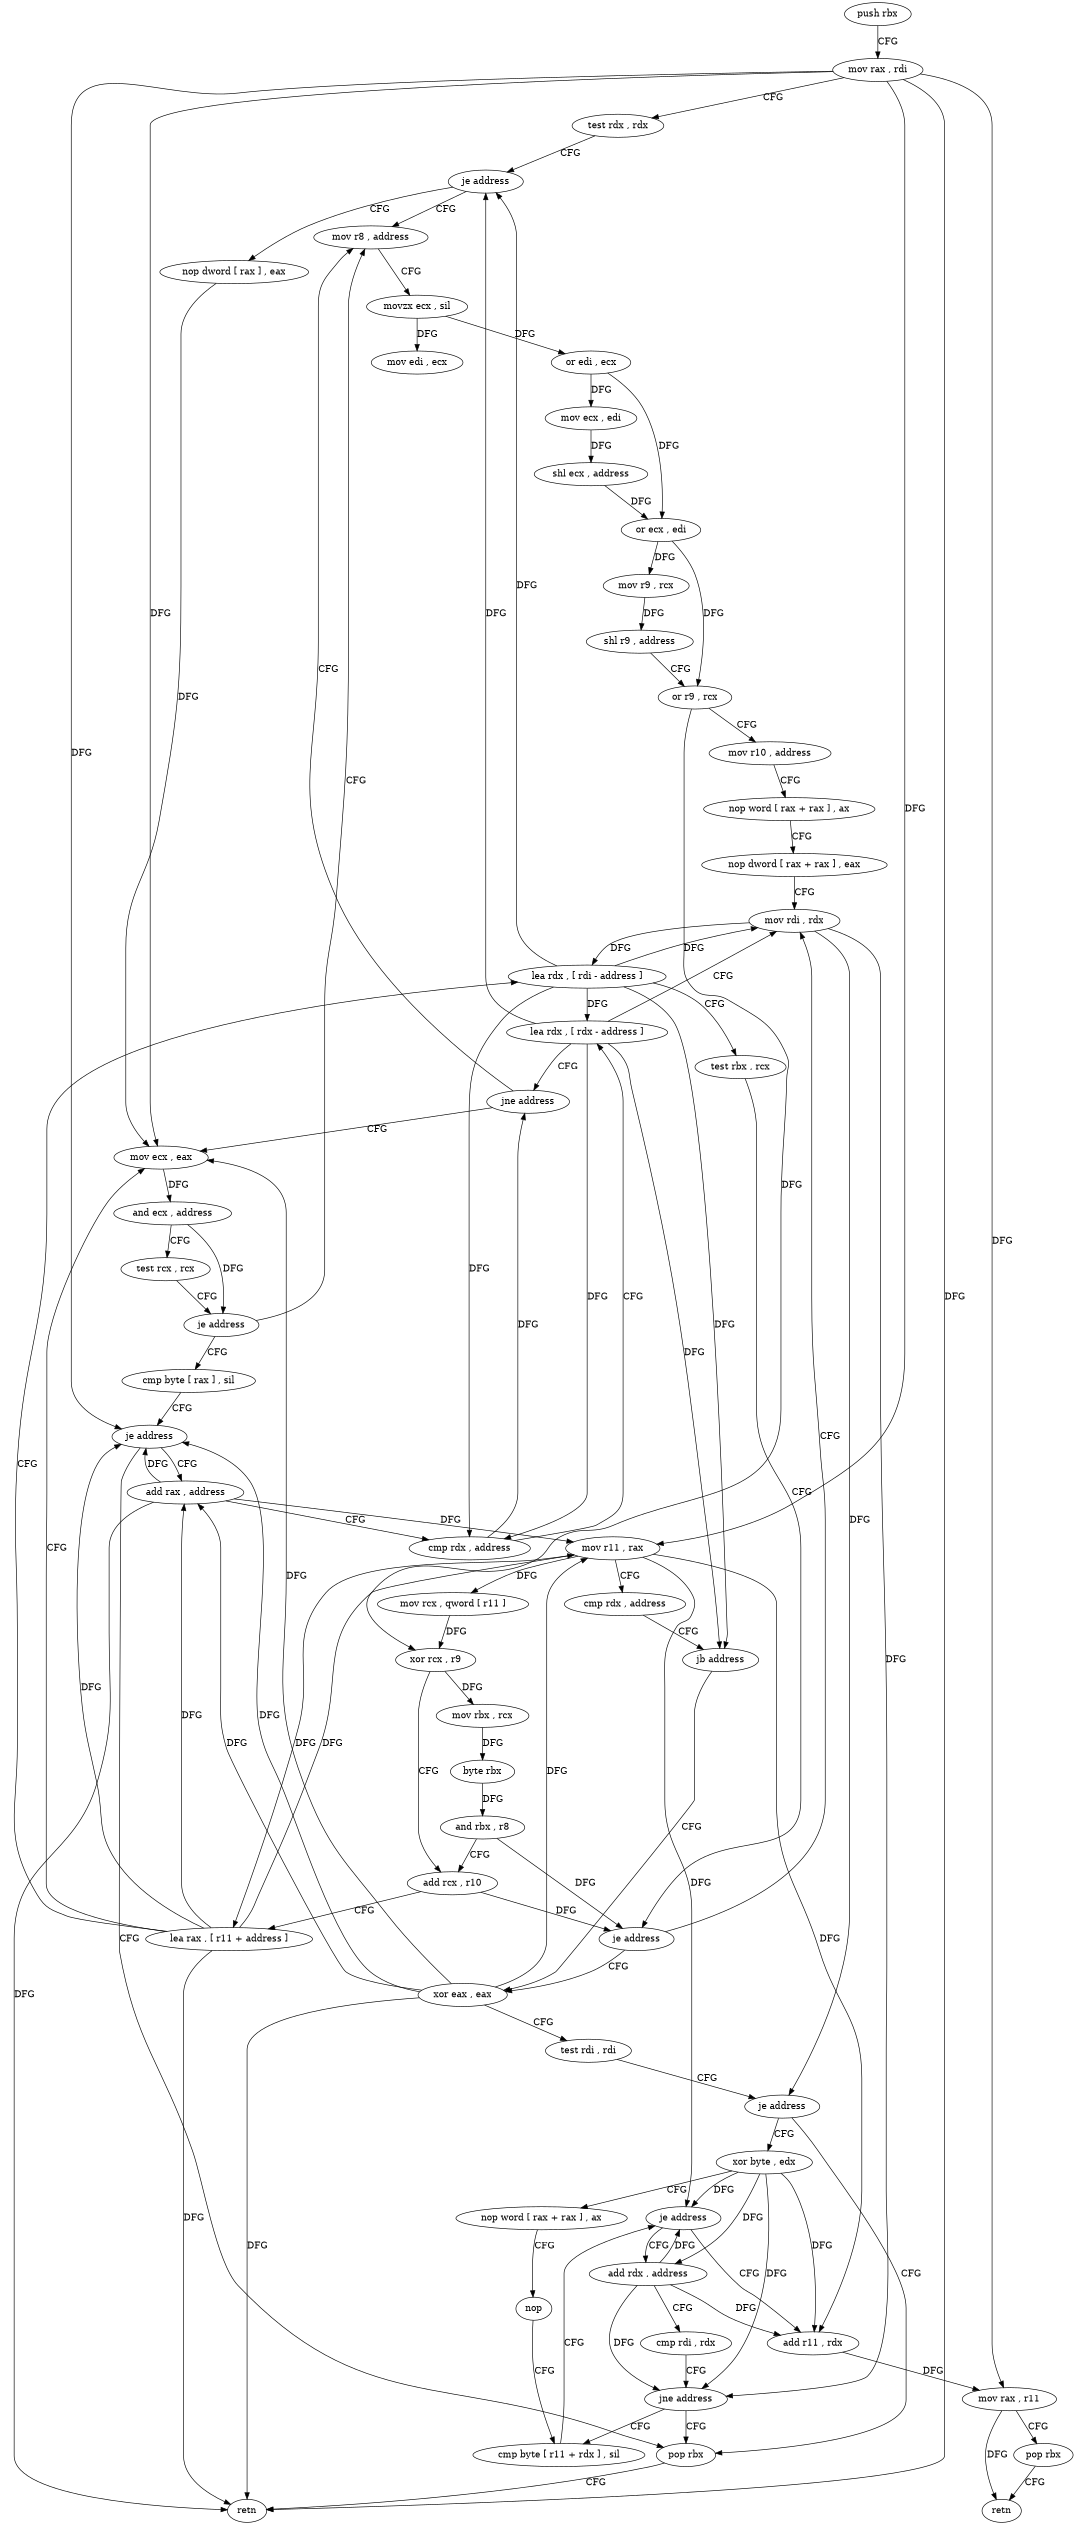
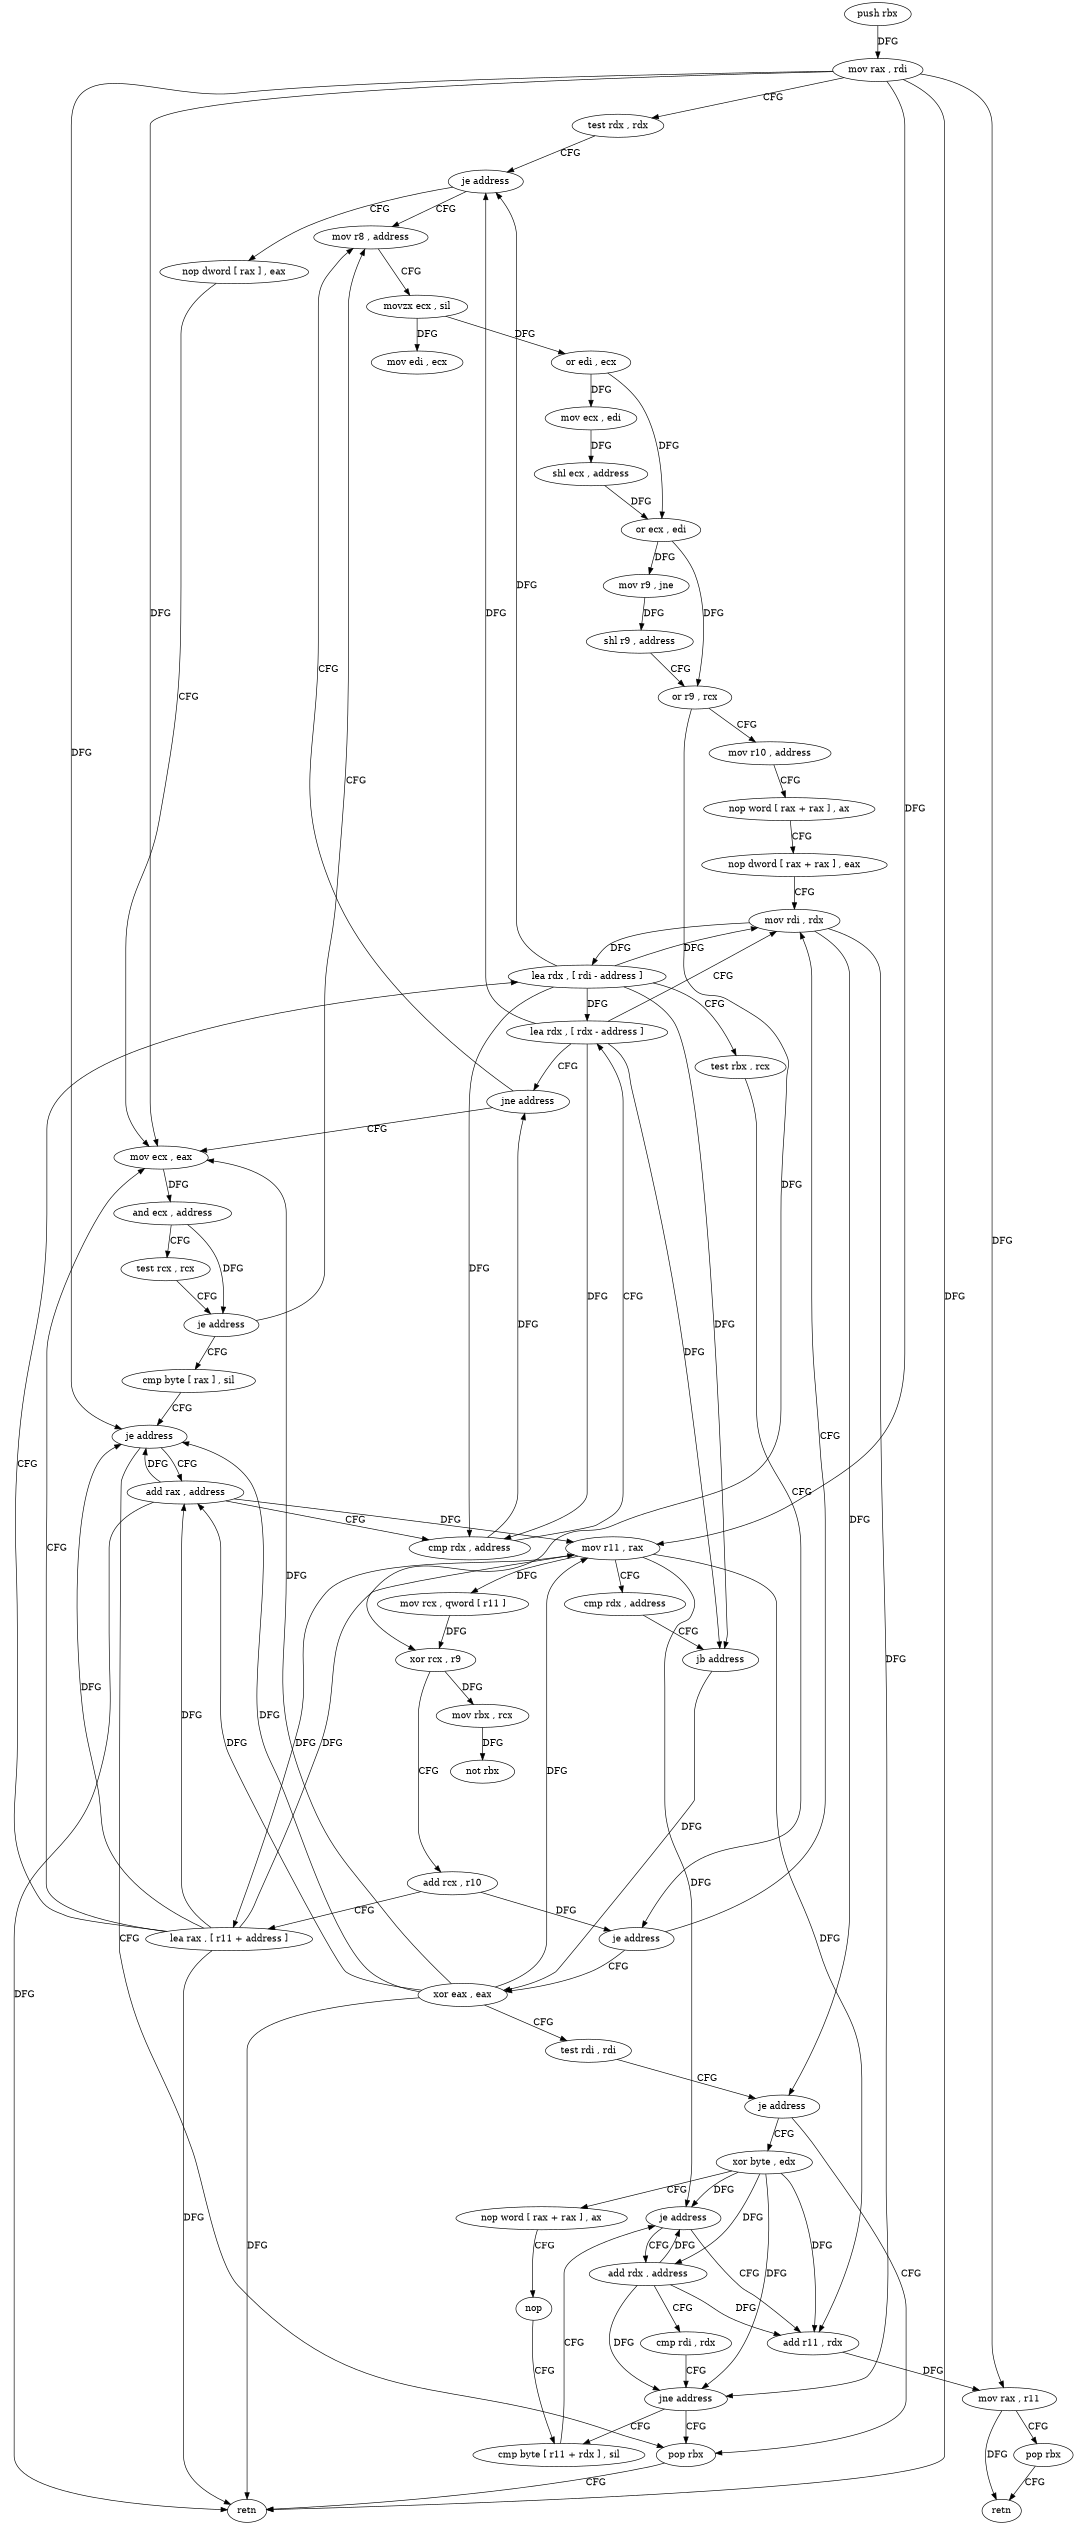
(888, 42) -> (888, 42)
(646, 586) -> (646, 586)
(189, 697) -> (189, 697)
(483, 1772) -> (483, 1772)
(483, 1827) -> none
(692, 1827) -> (692, 1827)
